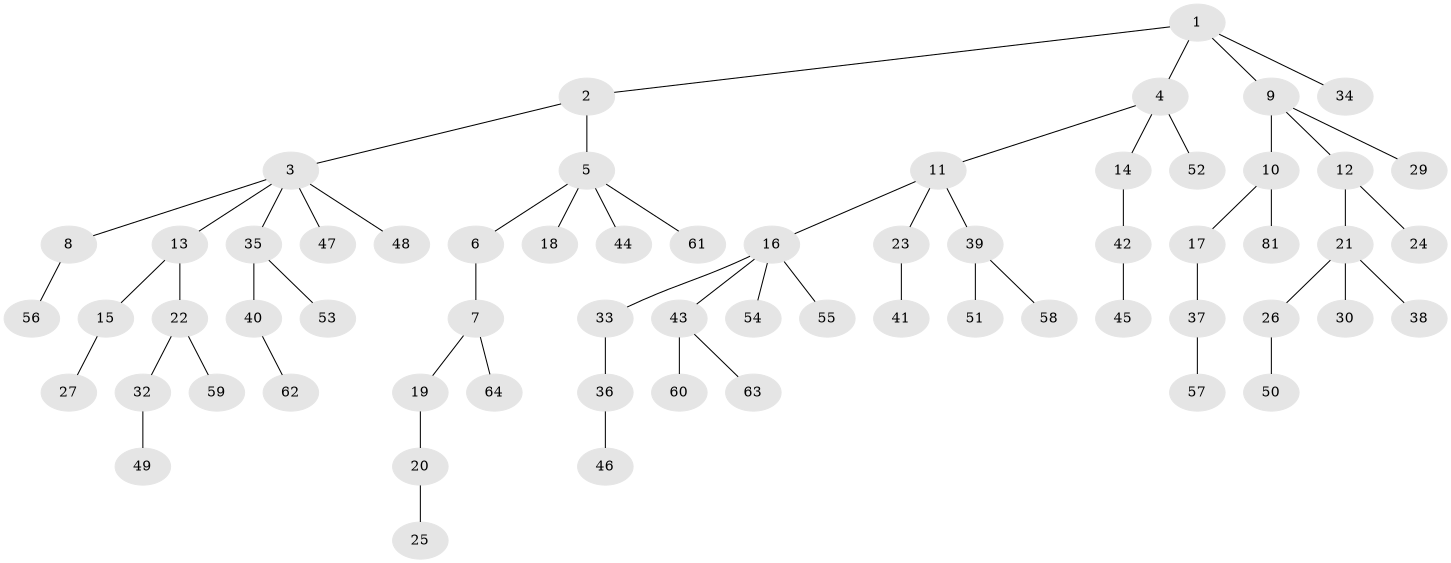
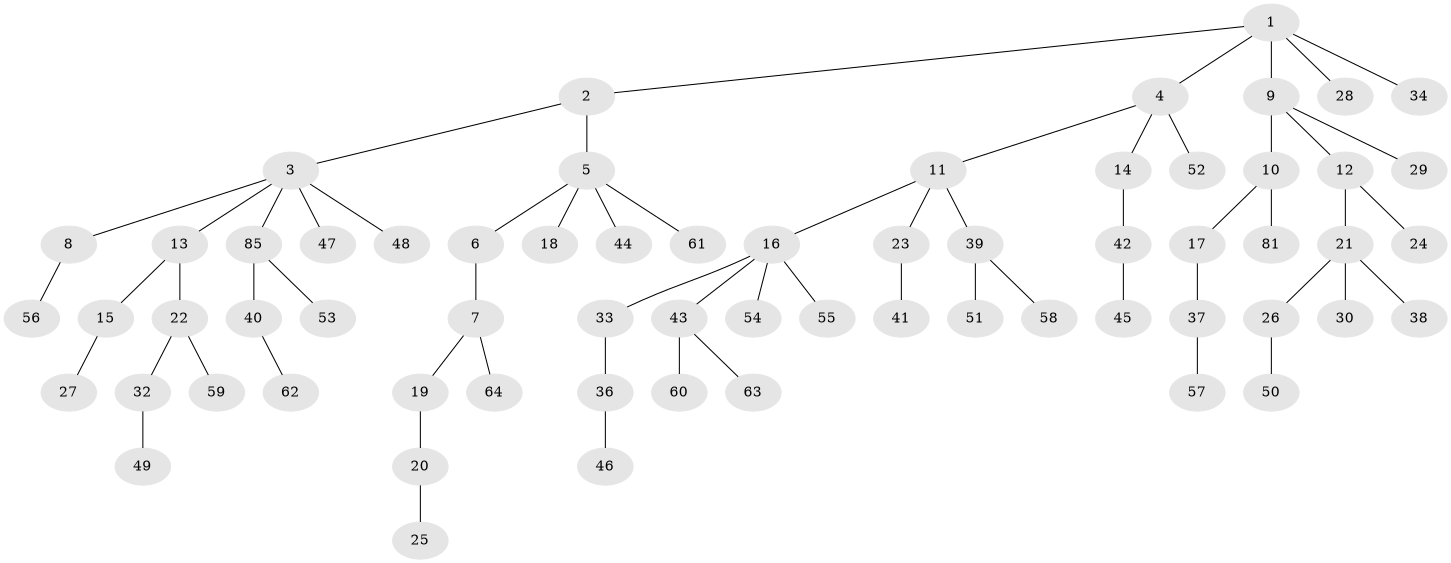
none -> (1345, 97)
(254, 245) -> (254, 245)
